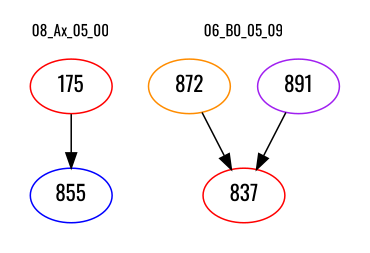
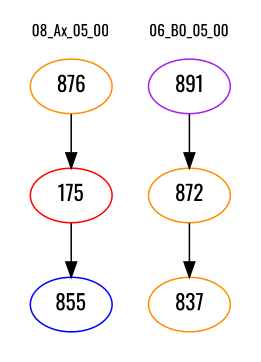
(244, 33) -> (189, 33)
none -> (71, 86)
(275, 134) -> (189, 133)
(244, 195) -> (189, 305)
